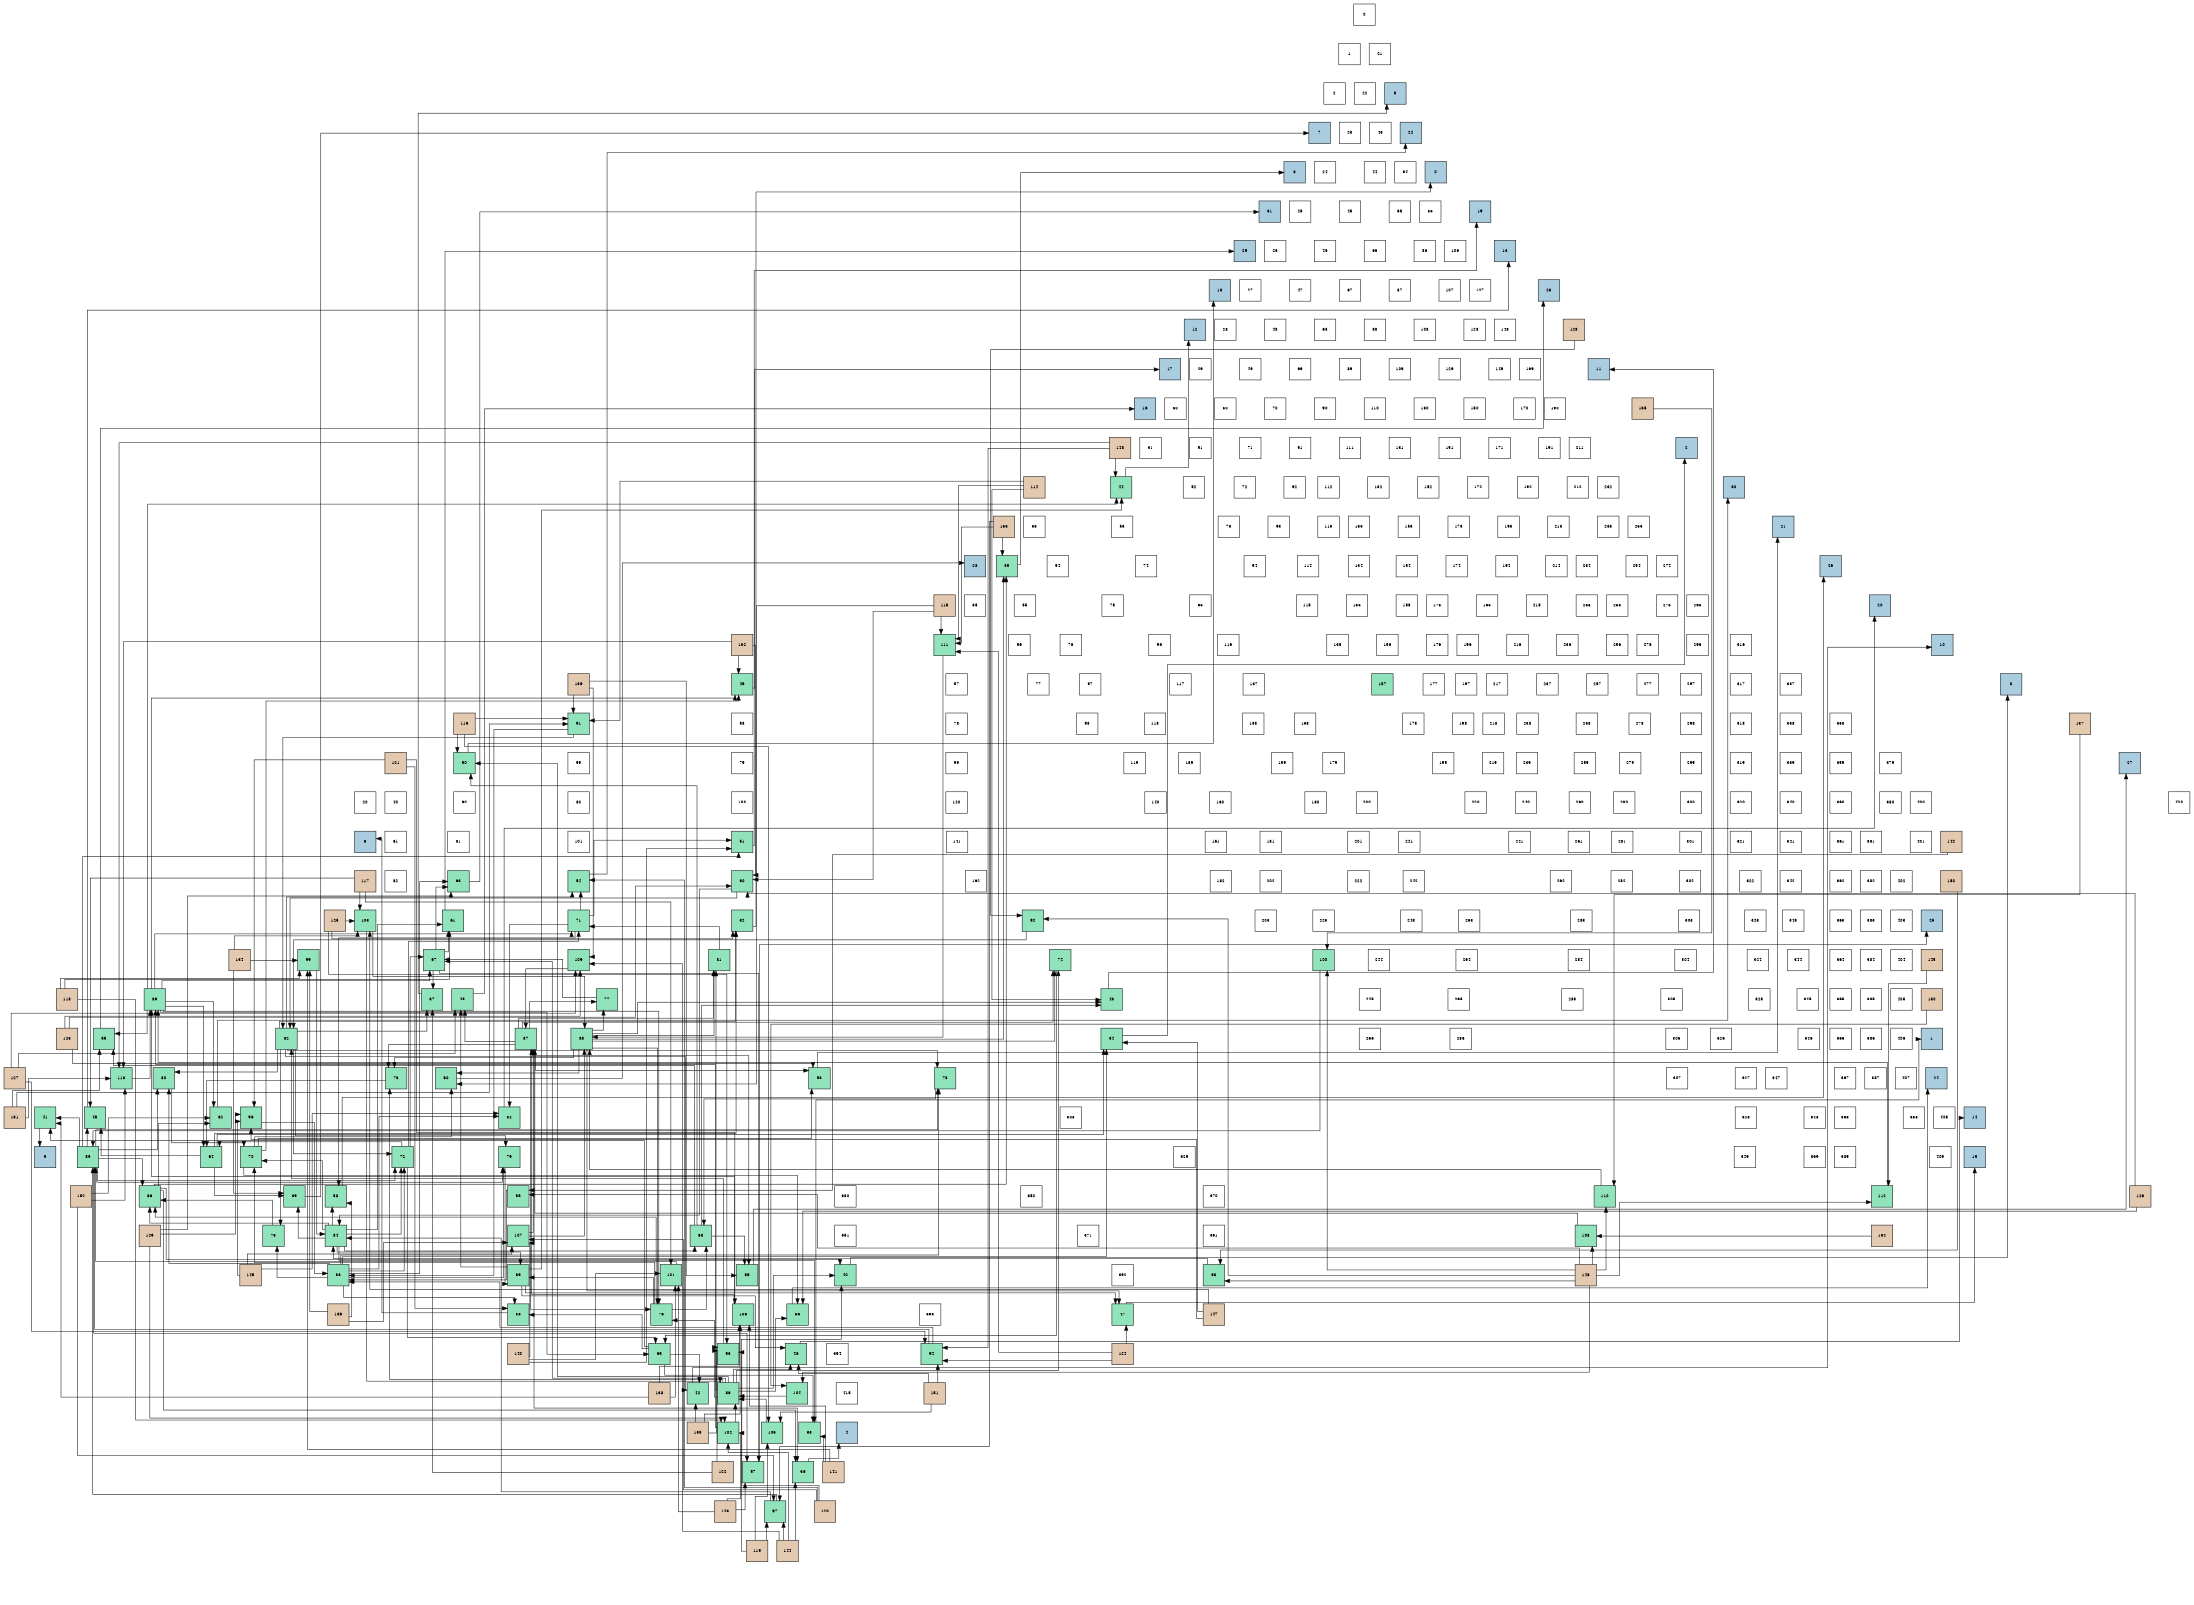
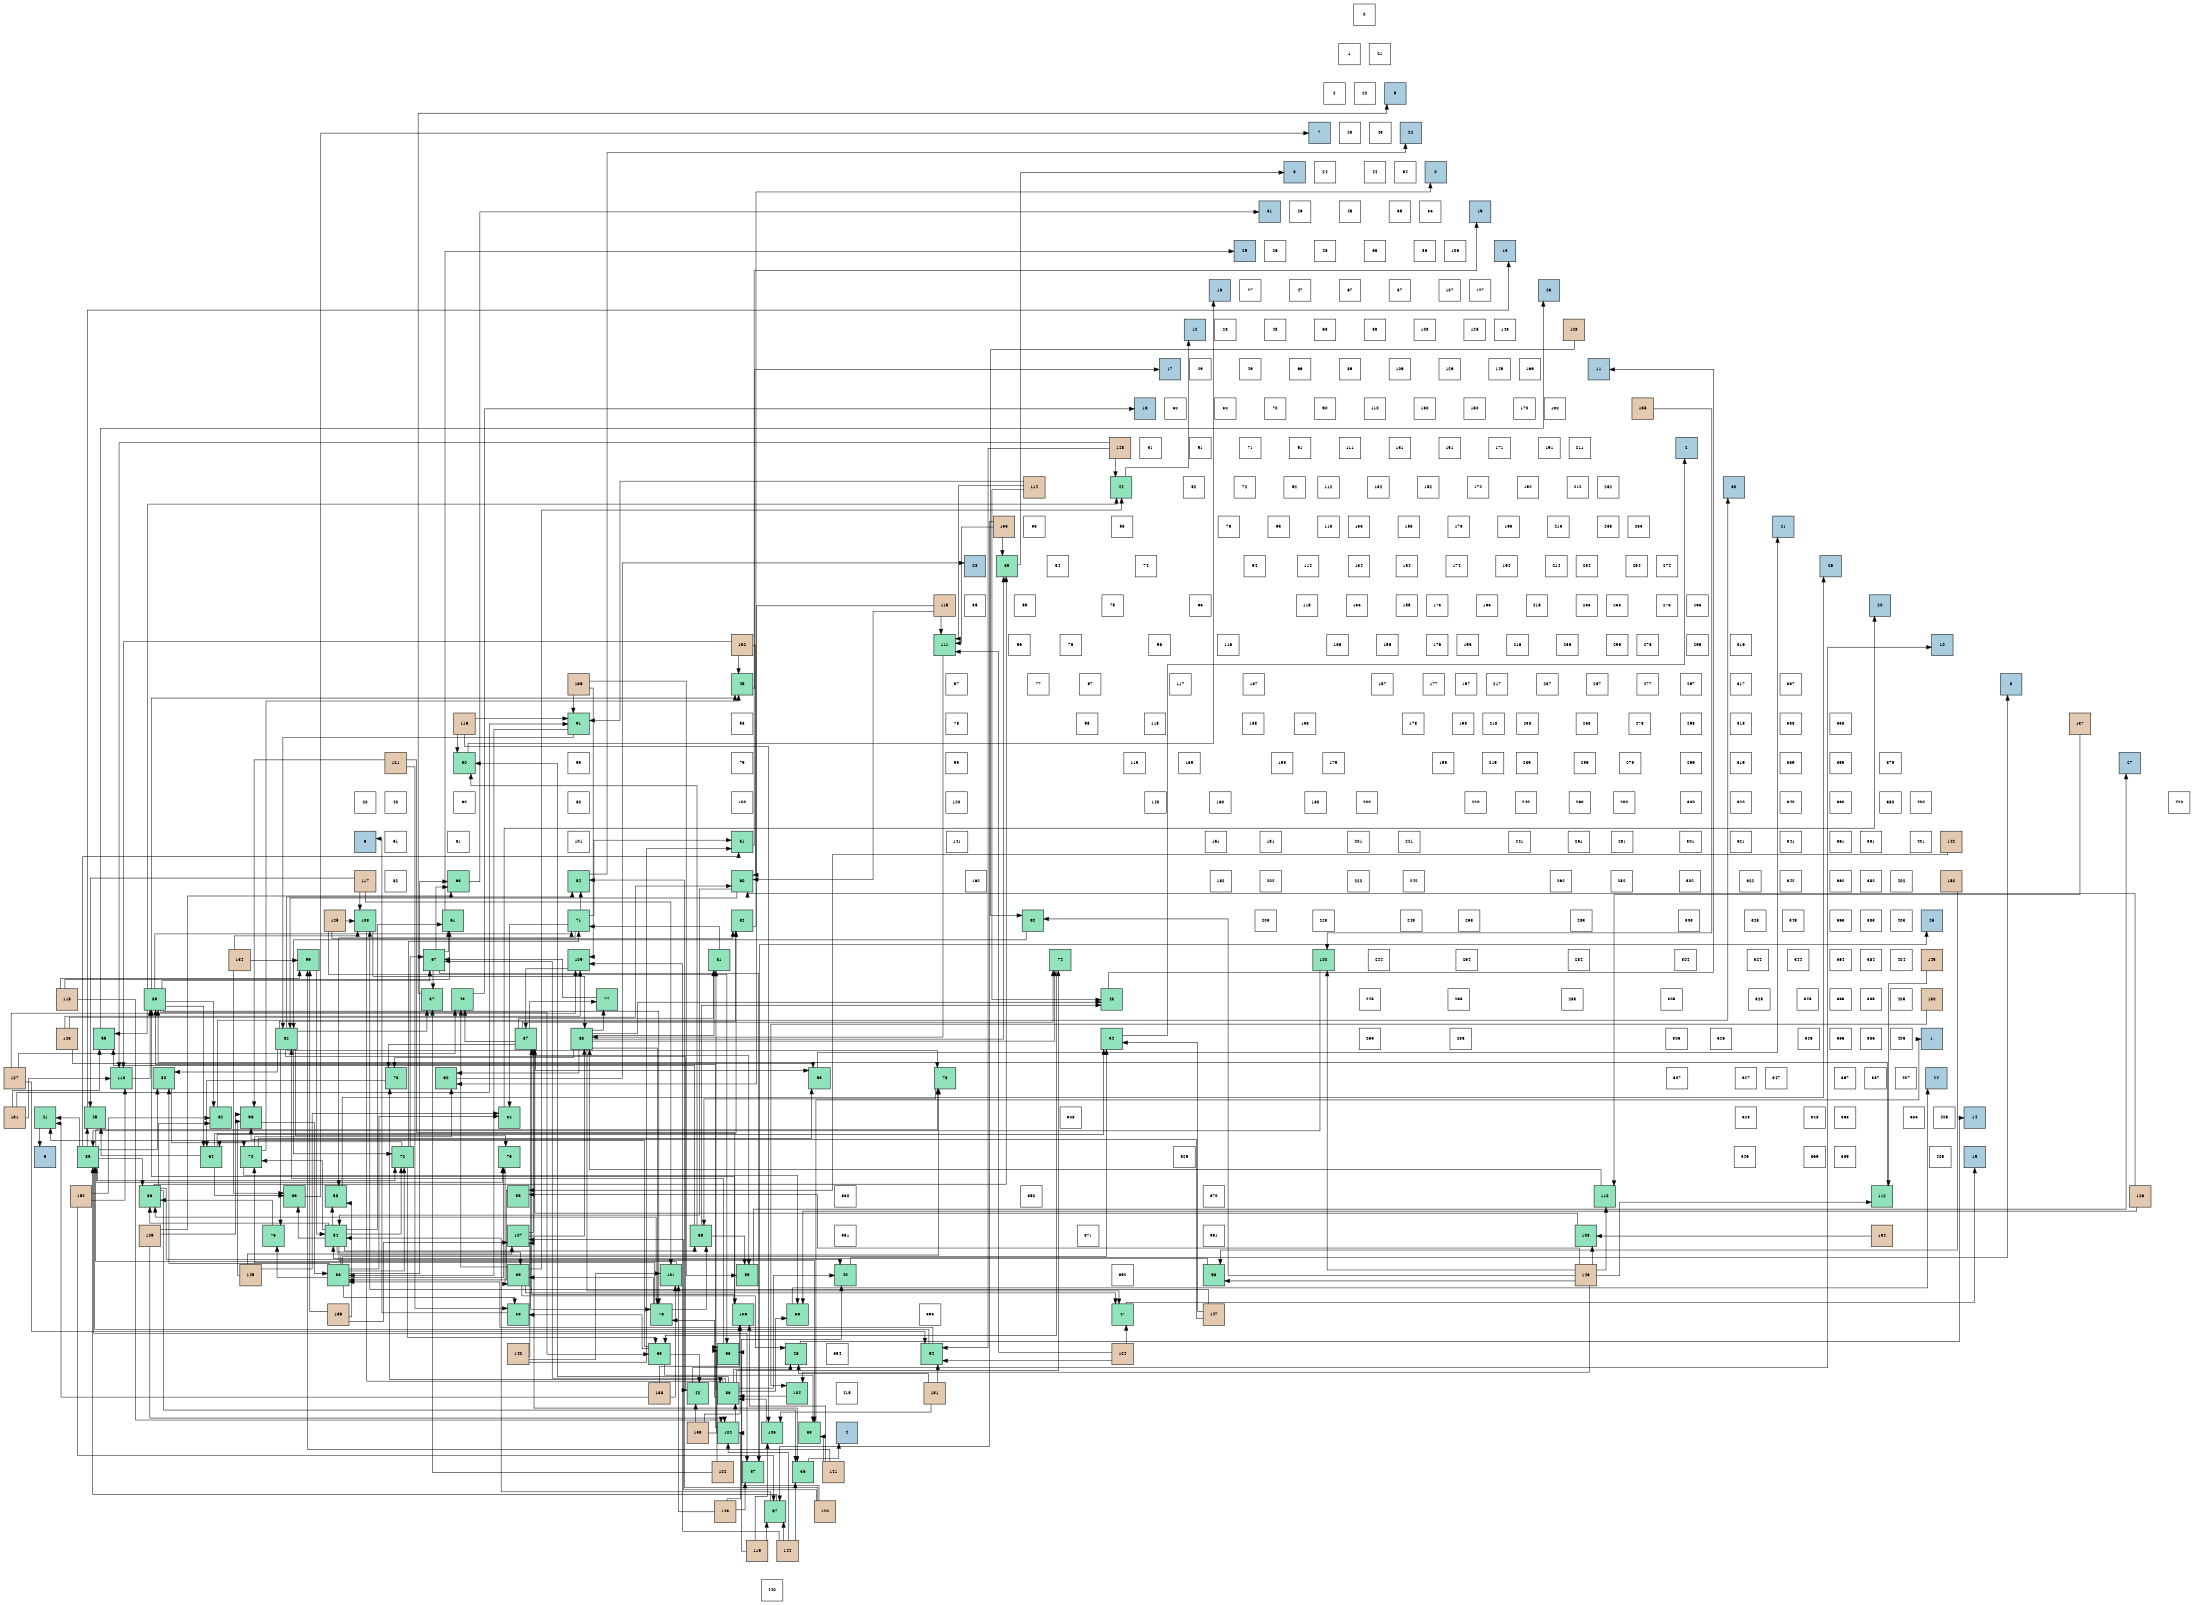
(1382, 684) -> (1382, 684)
none -> (772, 1590)
